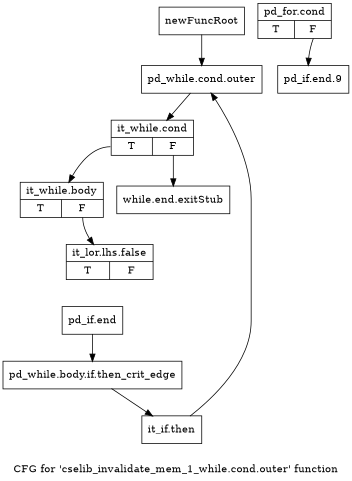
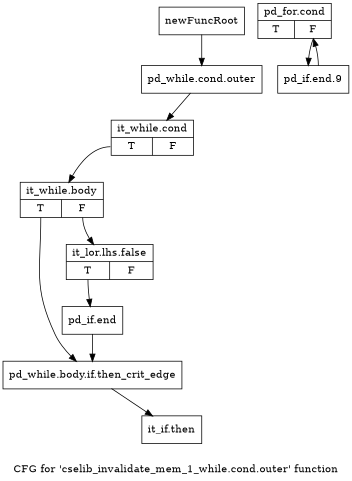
none -> (318, 56)
(173, 200) -> none
(251, 265) -> none
none -> (88, 289)
none -> (41, 291)
